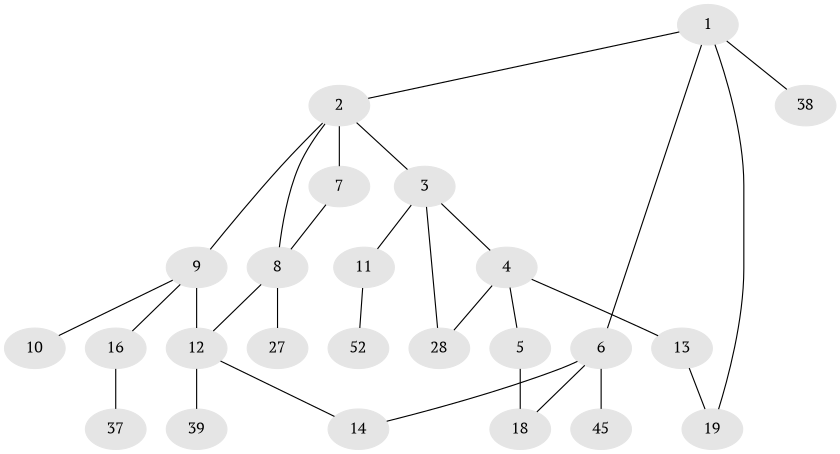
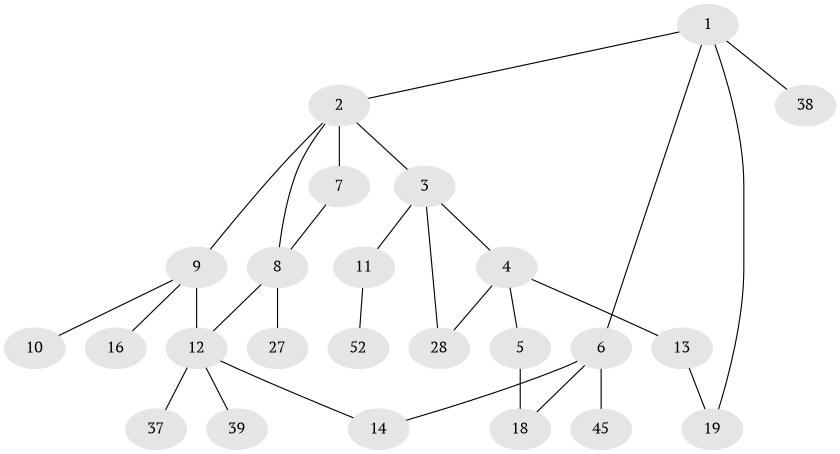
(116, 389) -> (176, 389)
